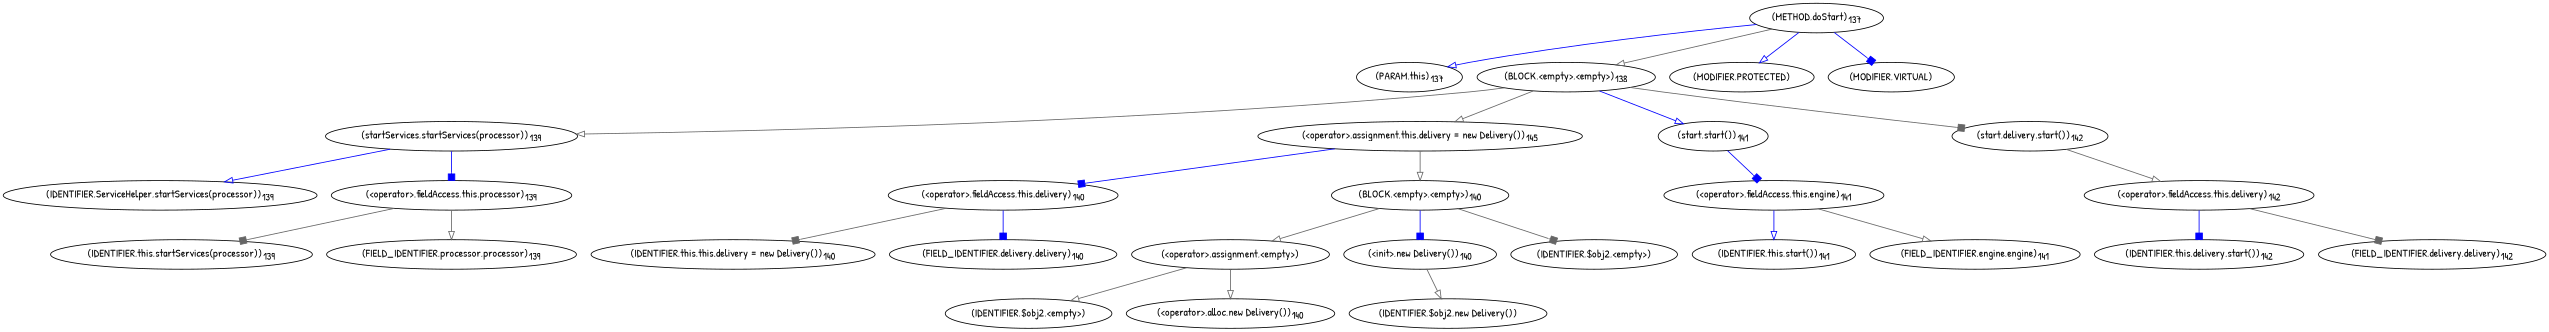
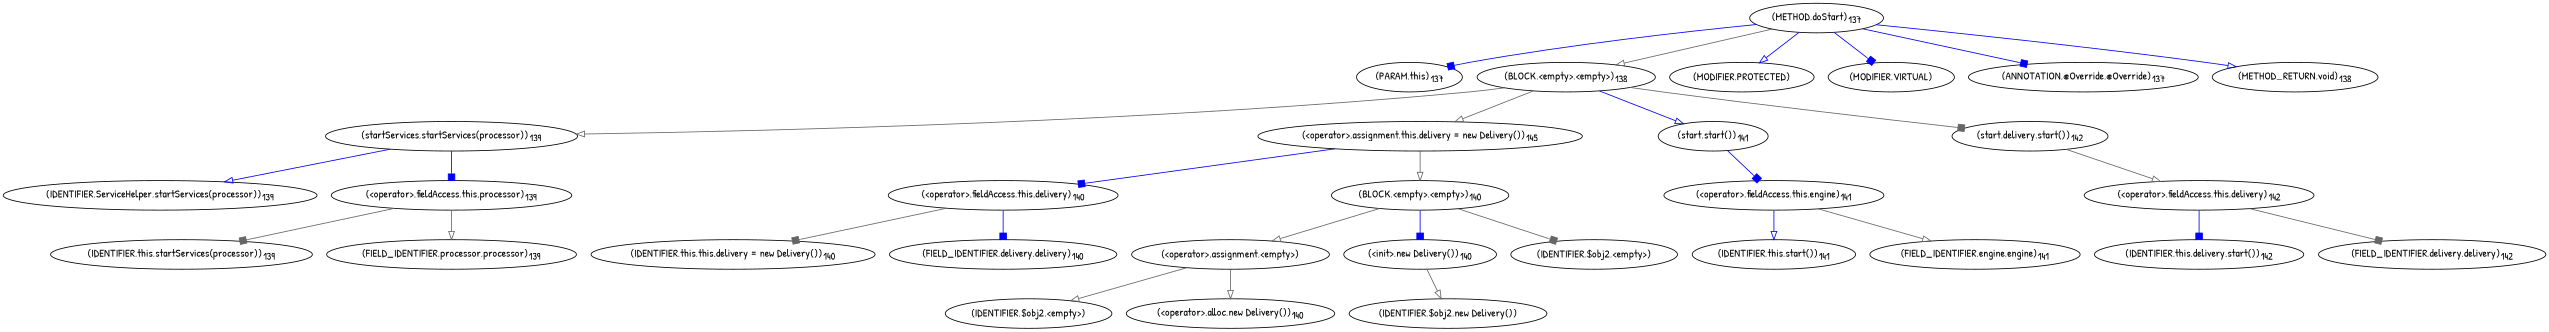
(1606, 42) -> (1606, 42)
none -> (2083, 77)
none -> (2295, 77)
